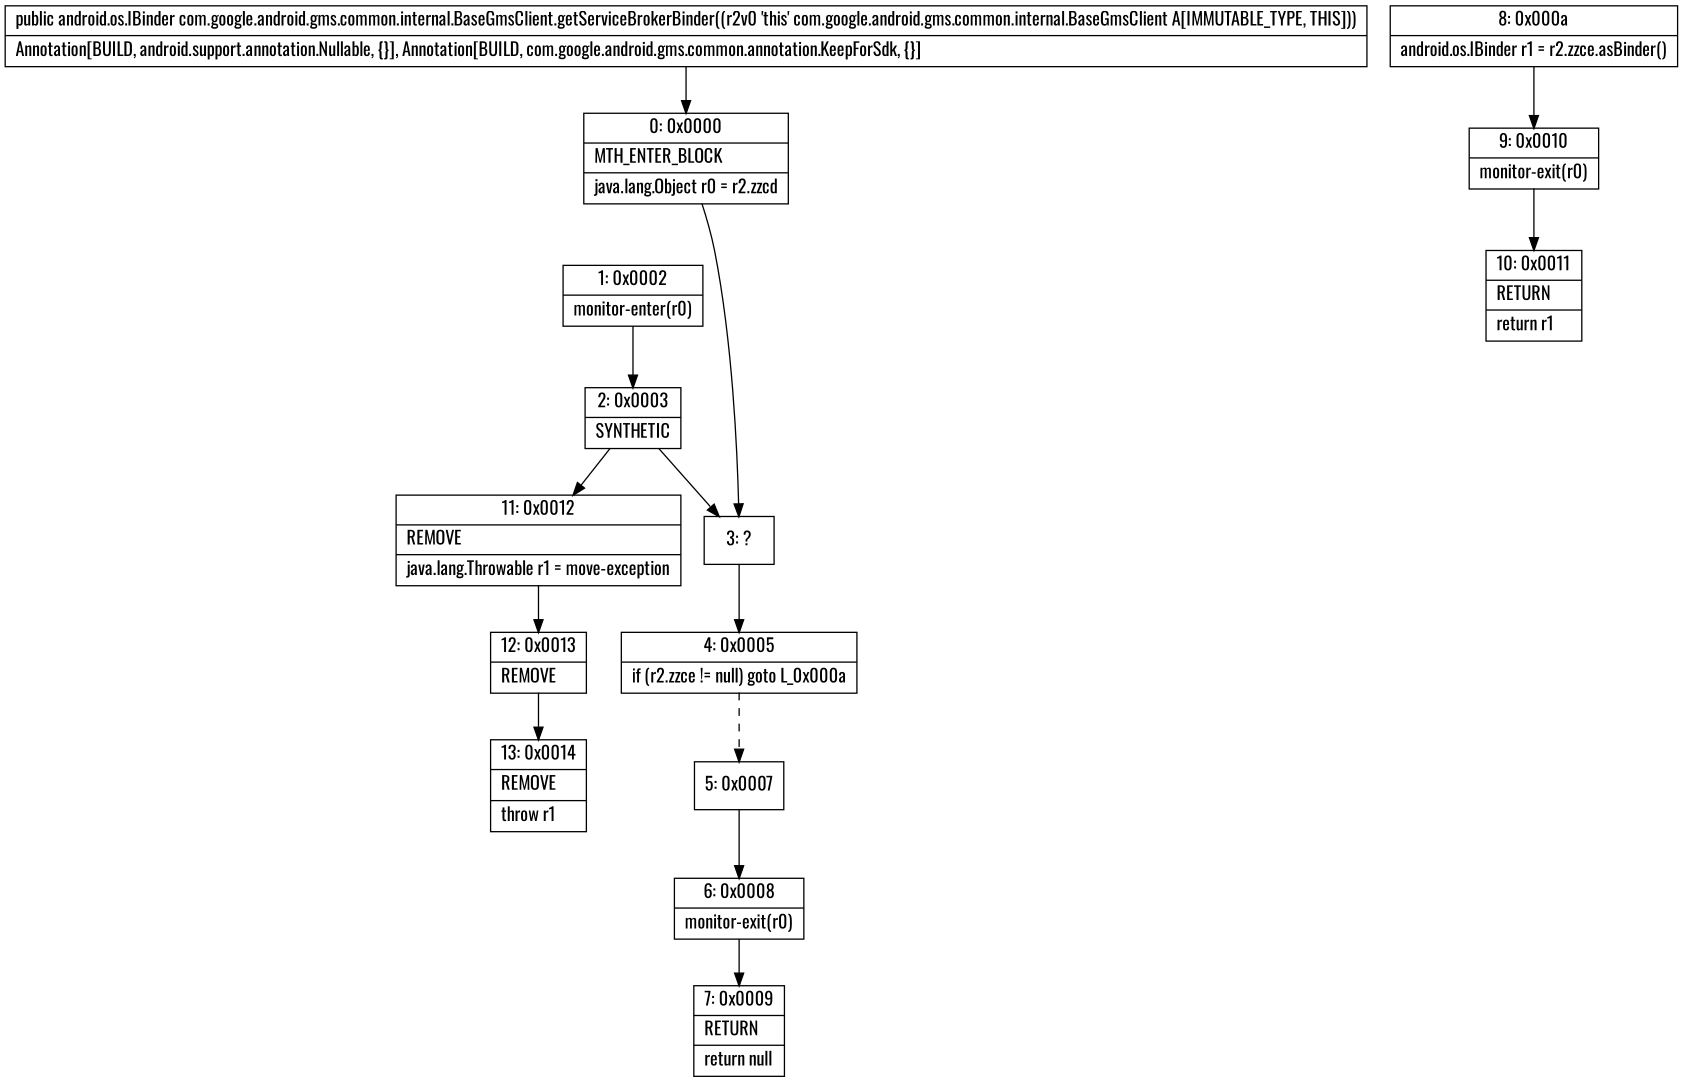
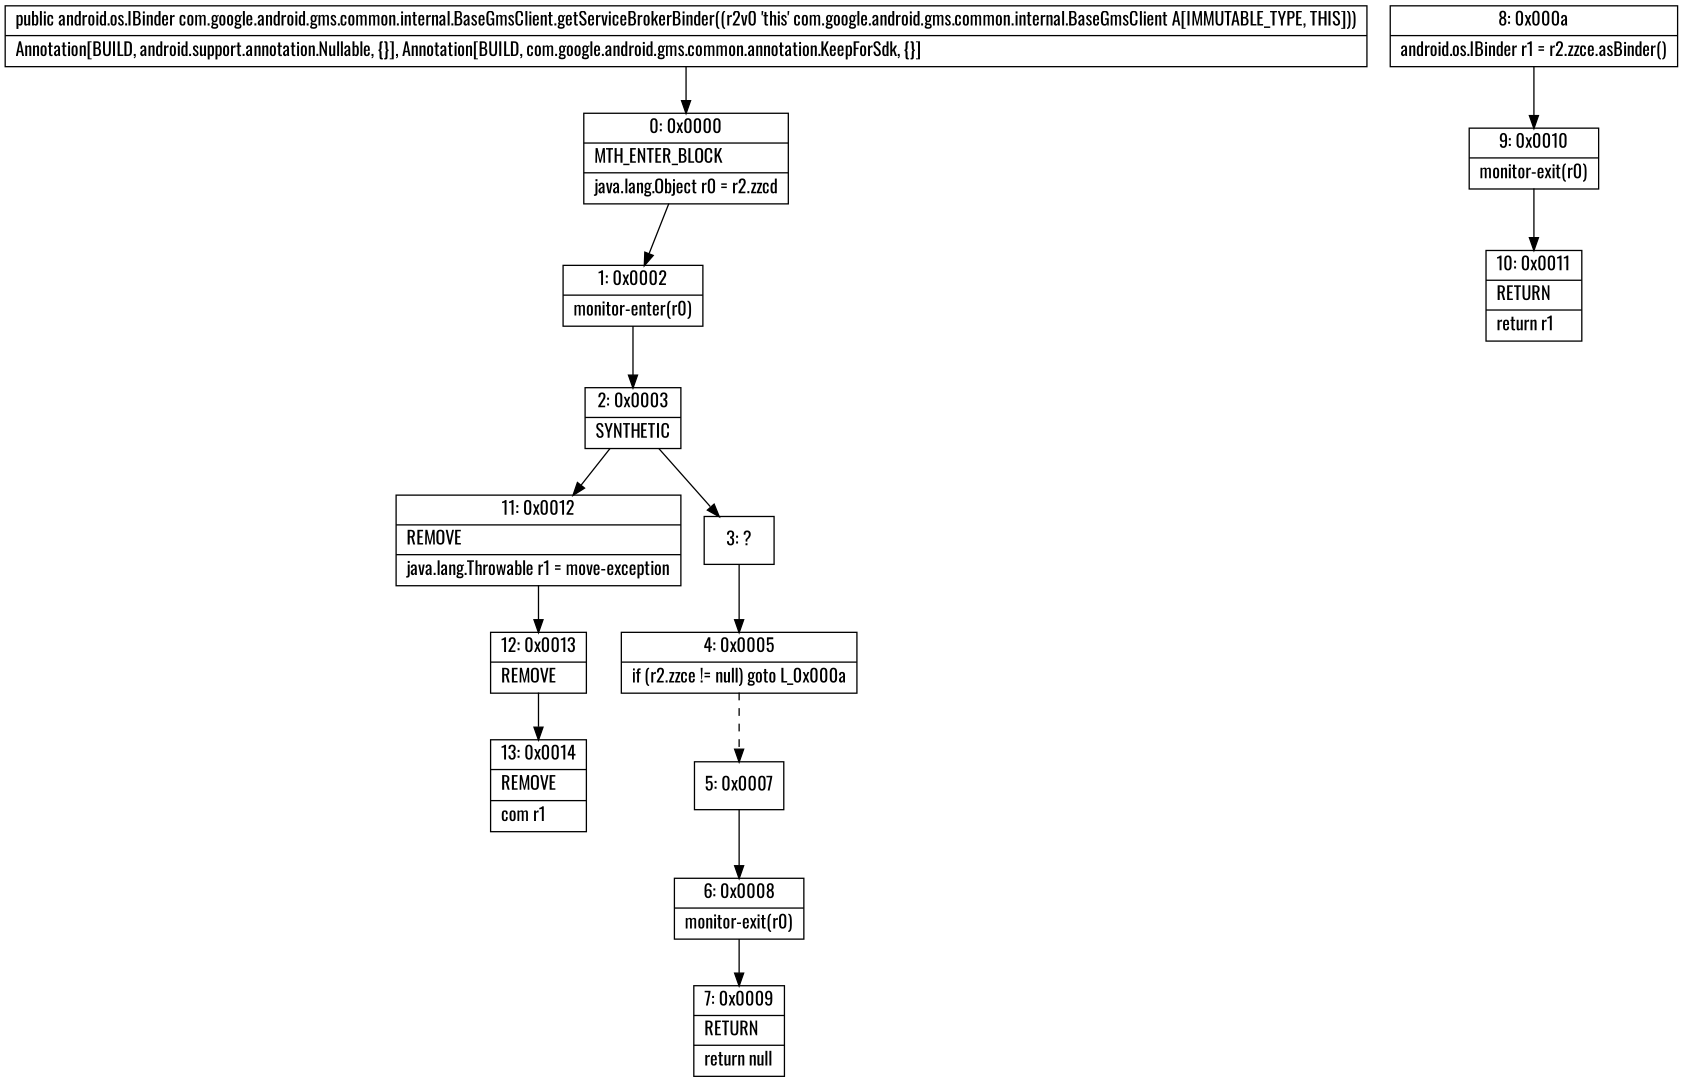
(729, 352) -> (659, 229)
(529, 816) -> (524, 816)
